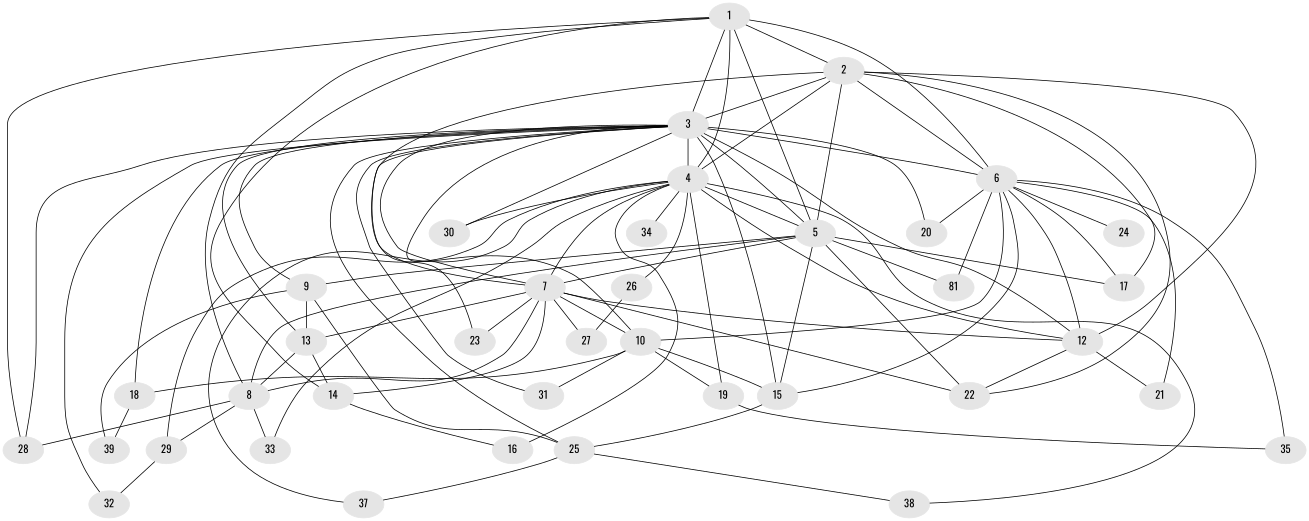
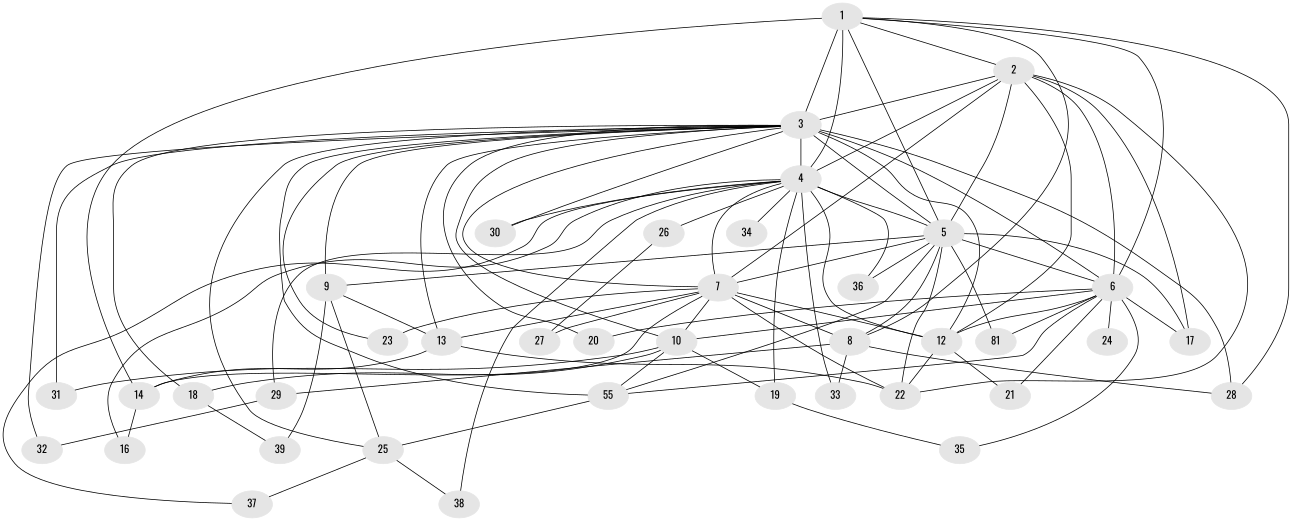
none -> (1028, 260)
none -> (858, 288)
(278, 369) -> (673, 364)
(778, 396) -> (608, 396)
